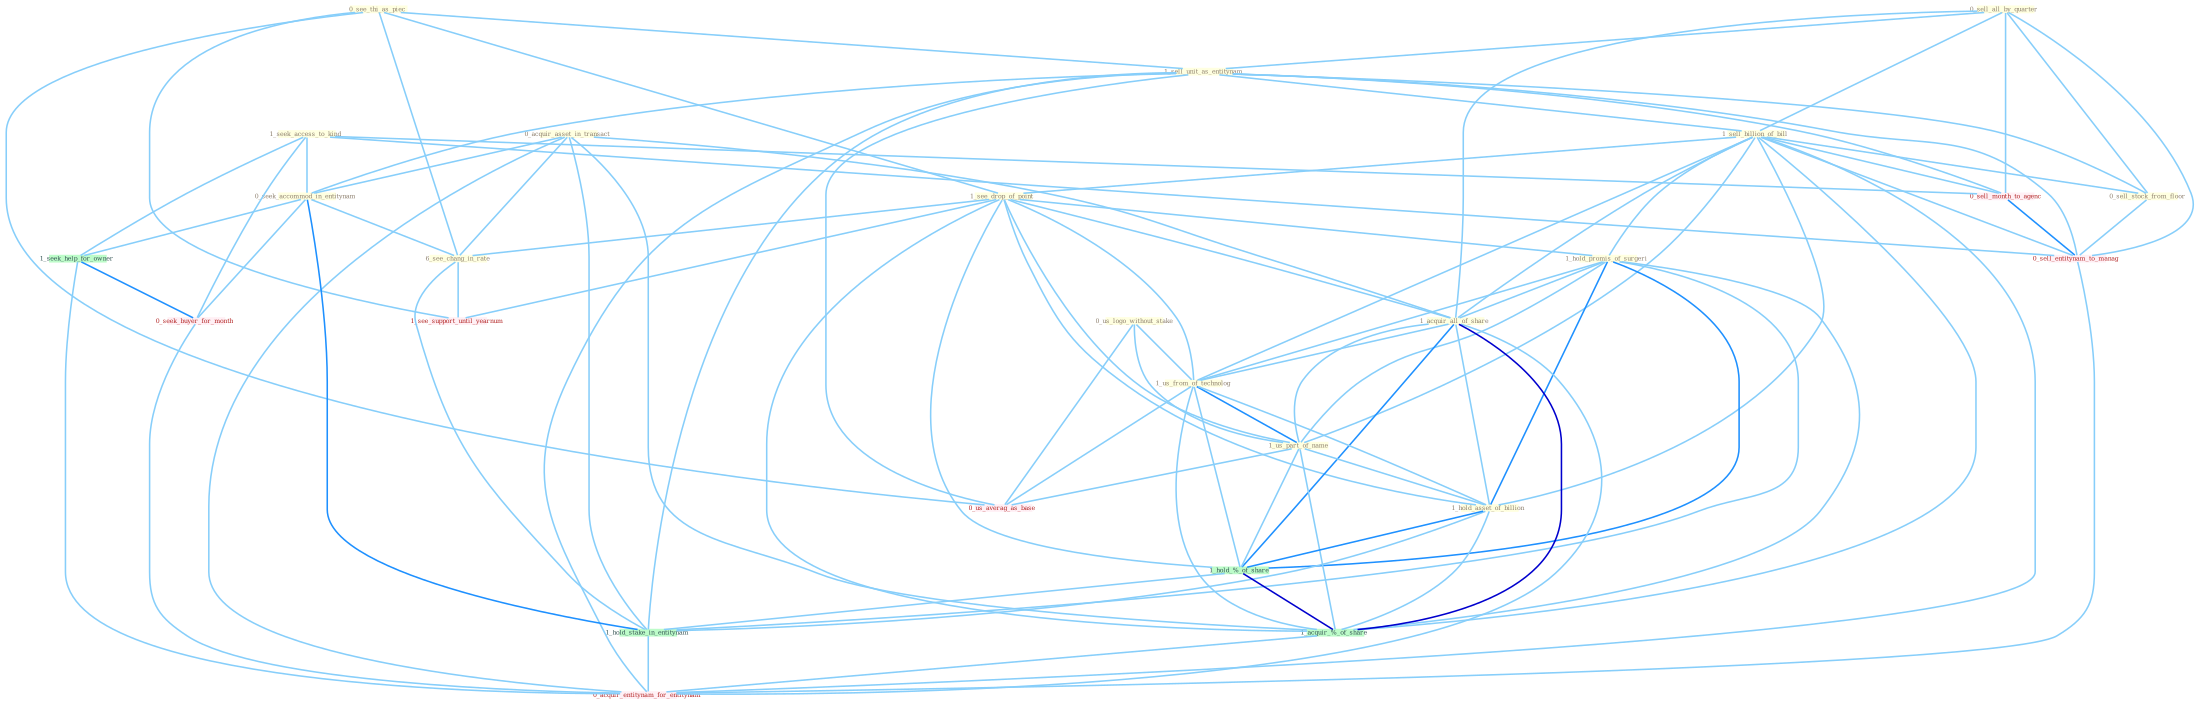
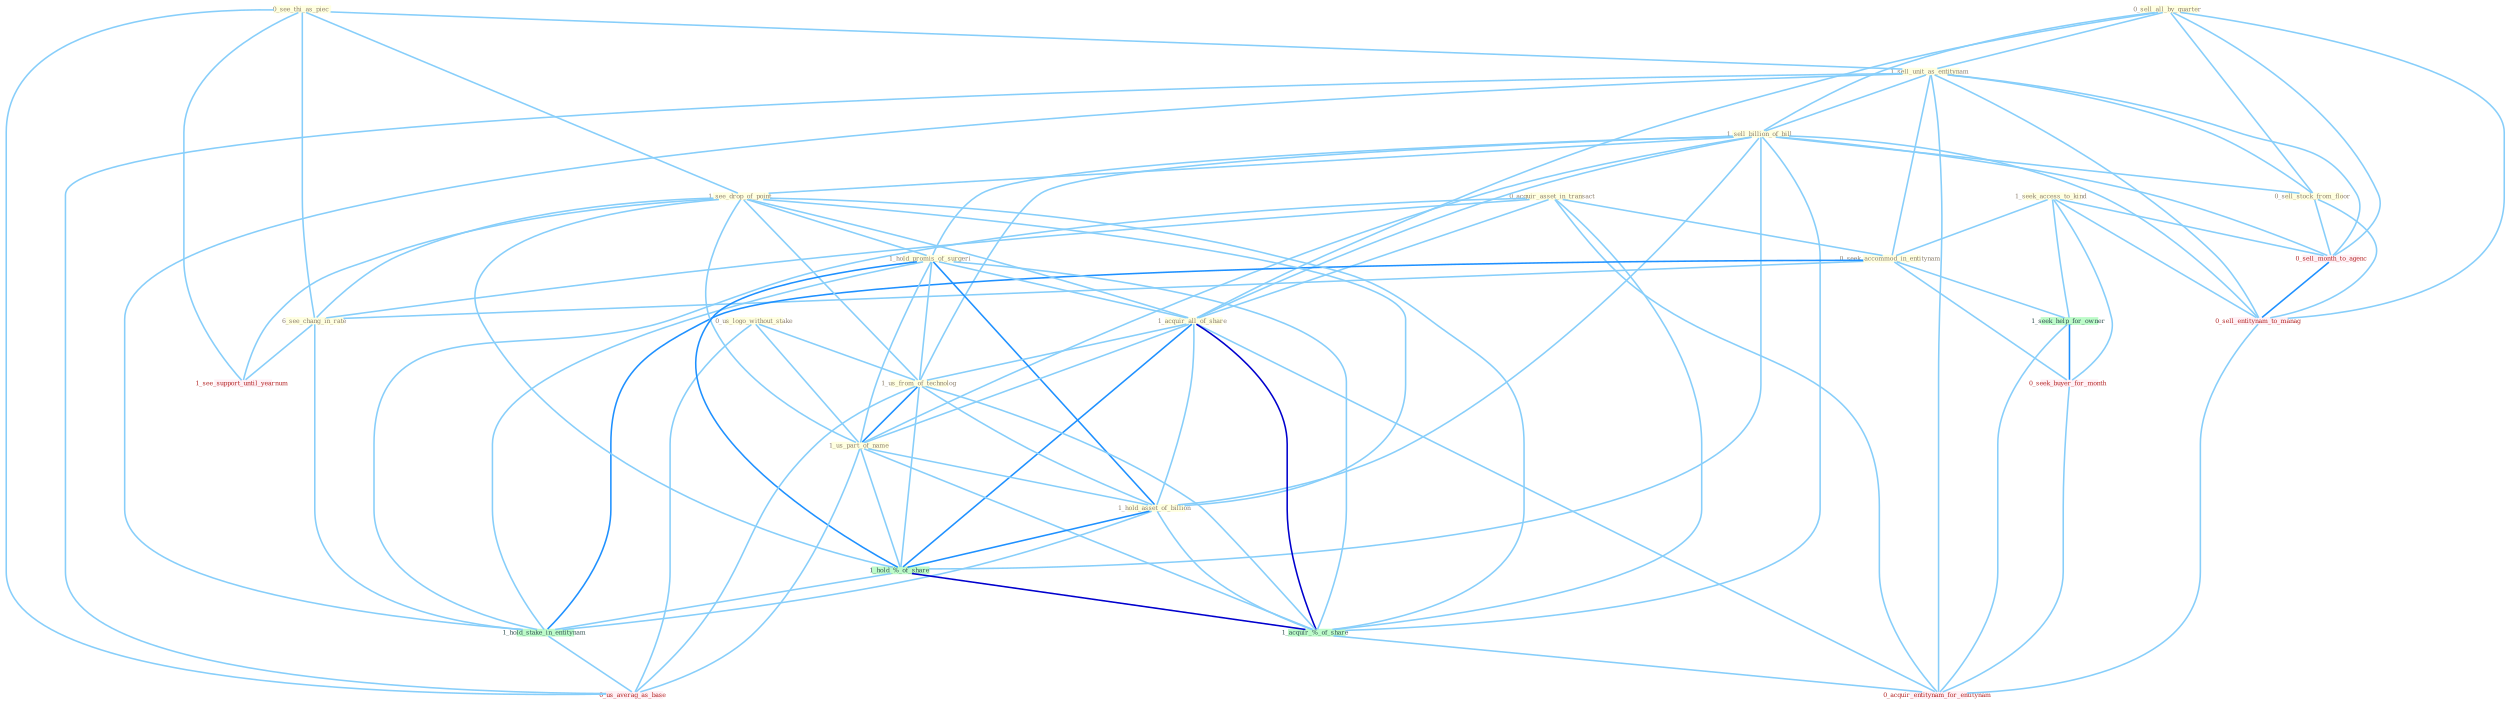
none -> (2323, 227)
(1649, 640) -> (1494, 527)
(648, 664) -> (590, 664)
